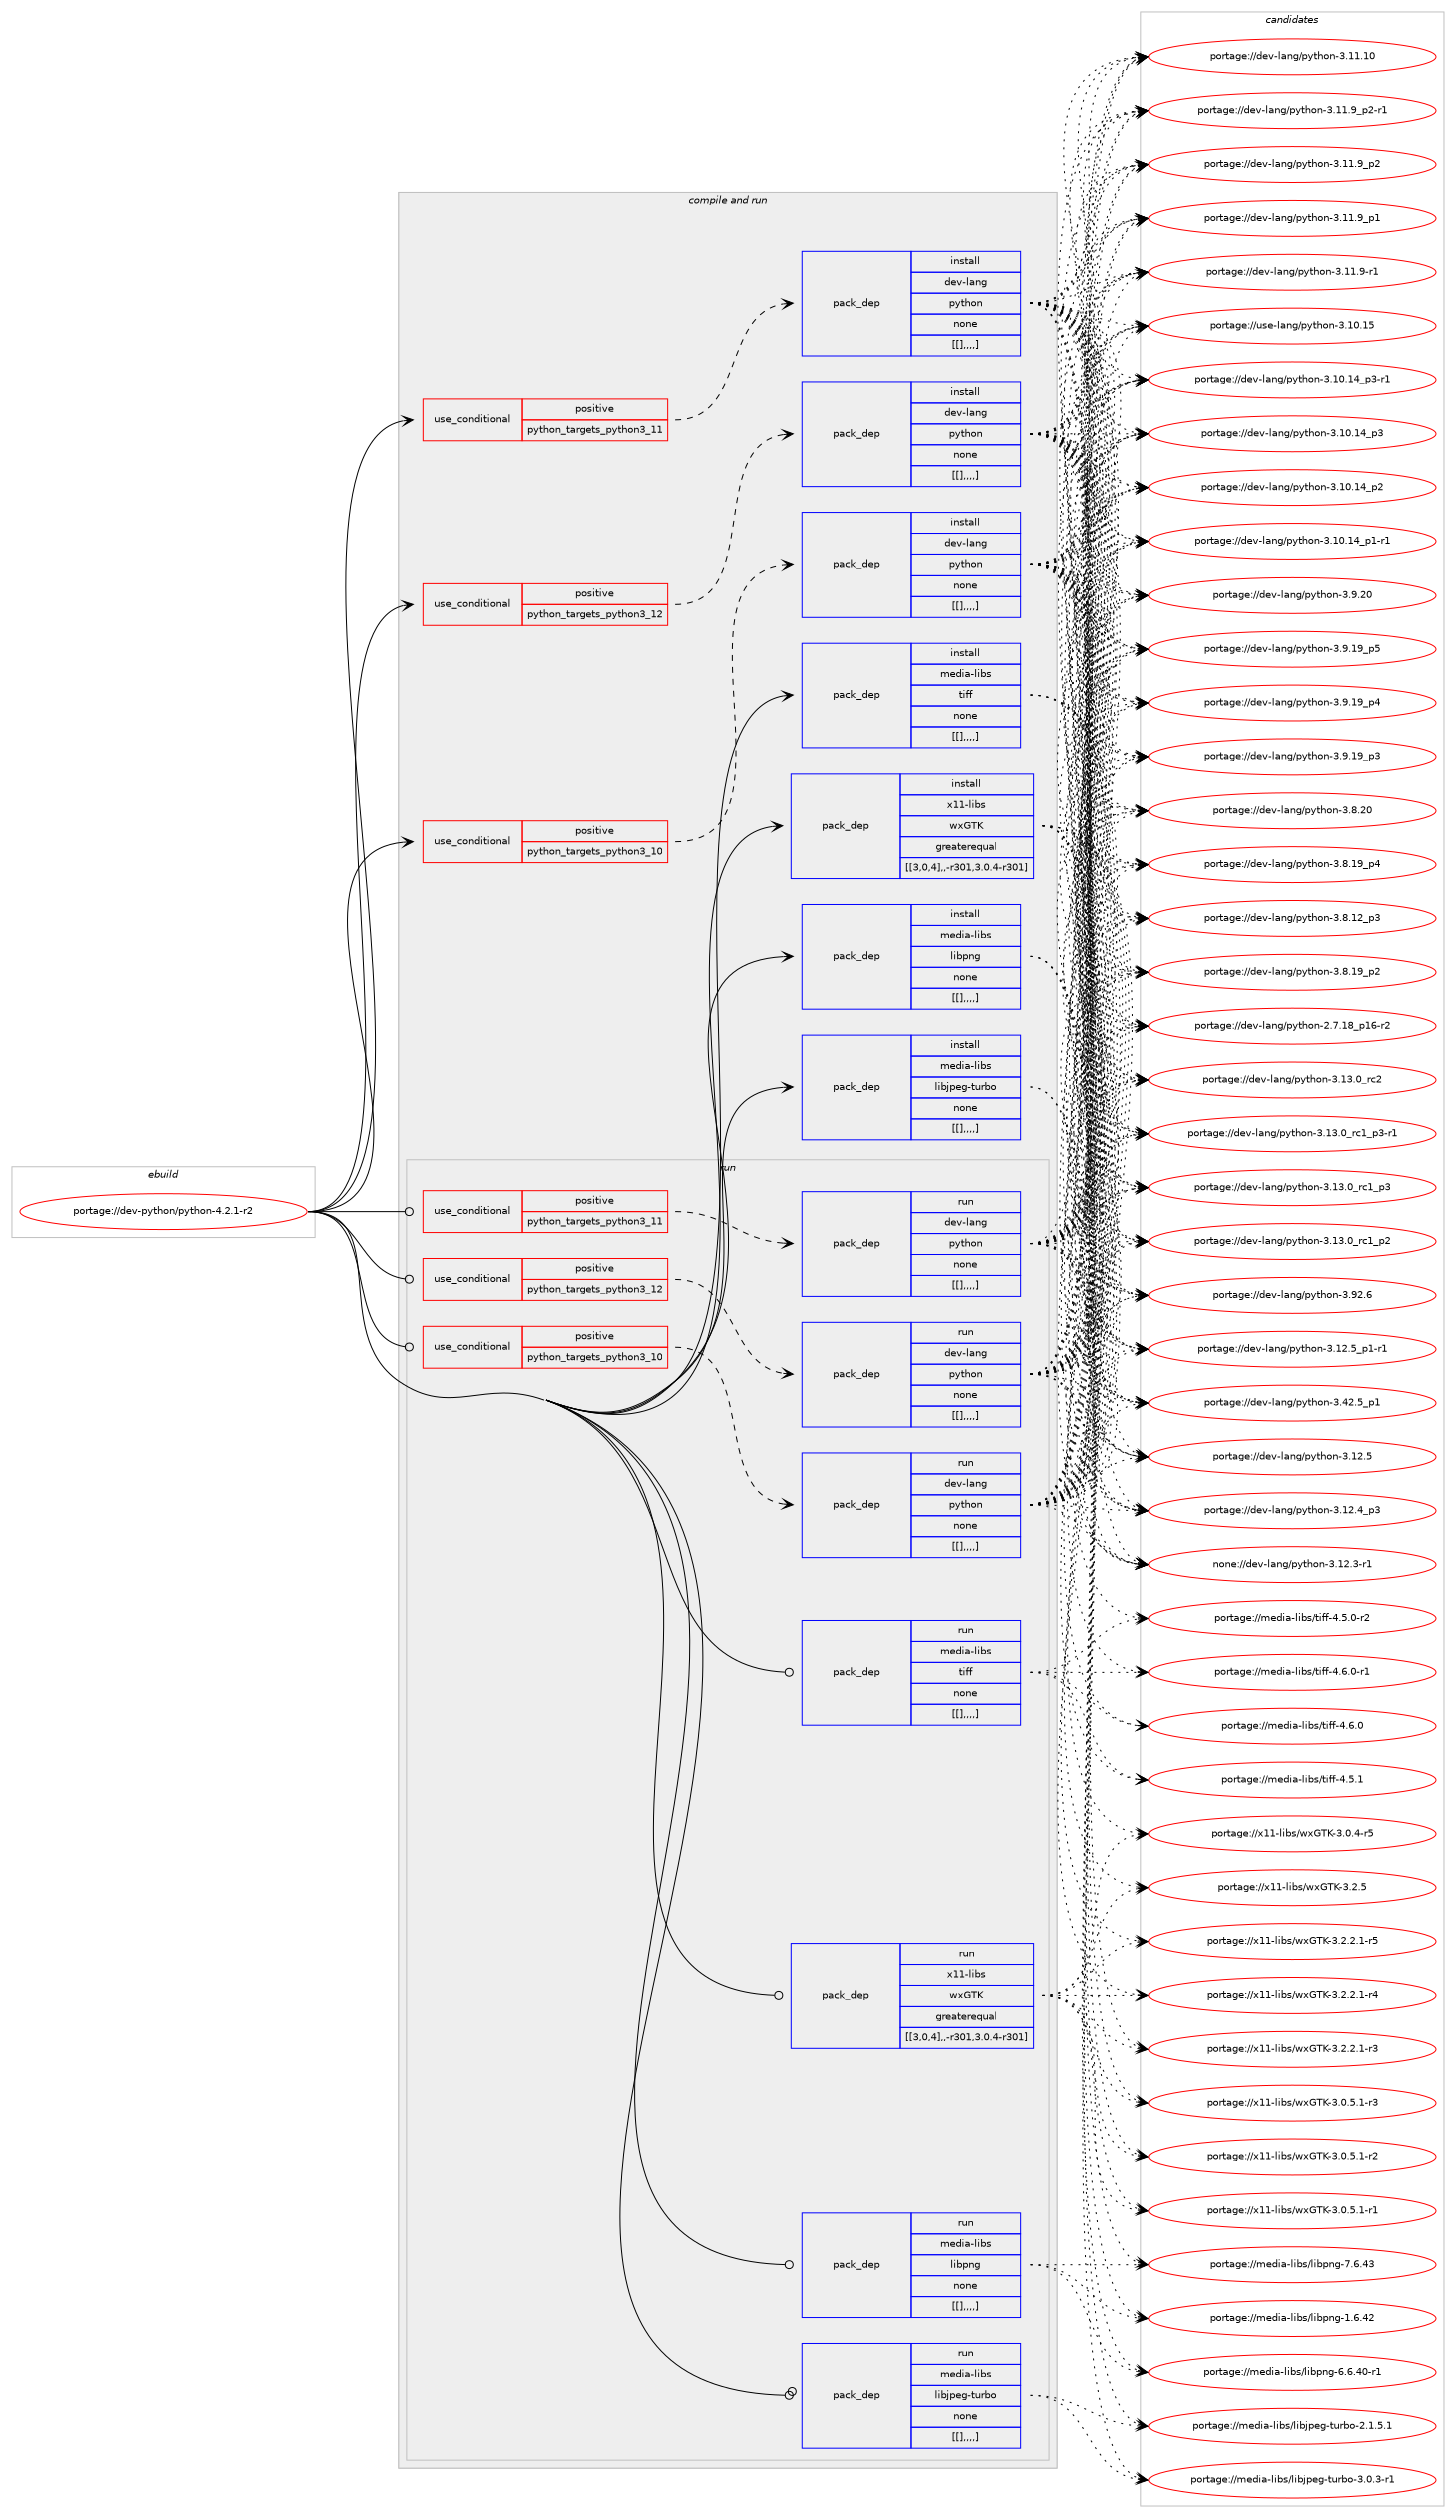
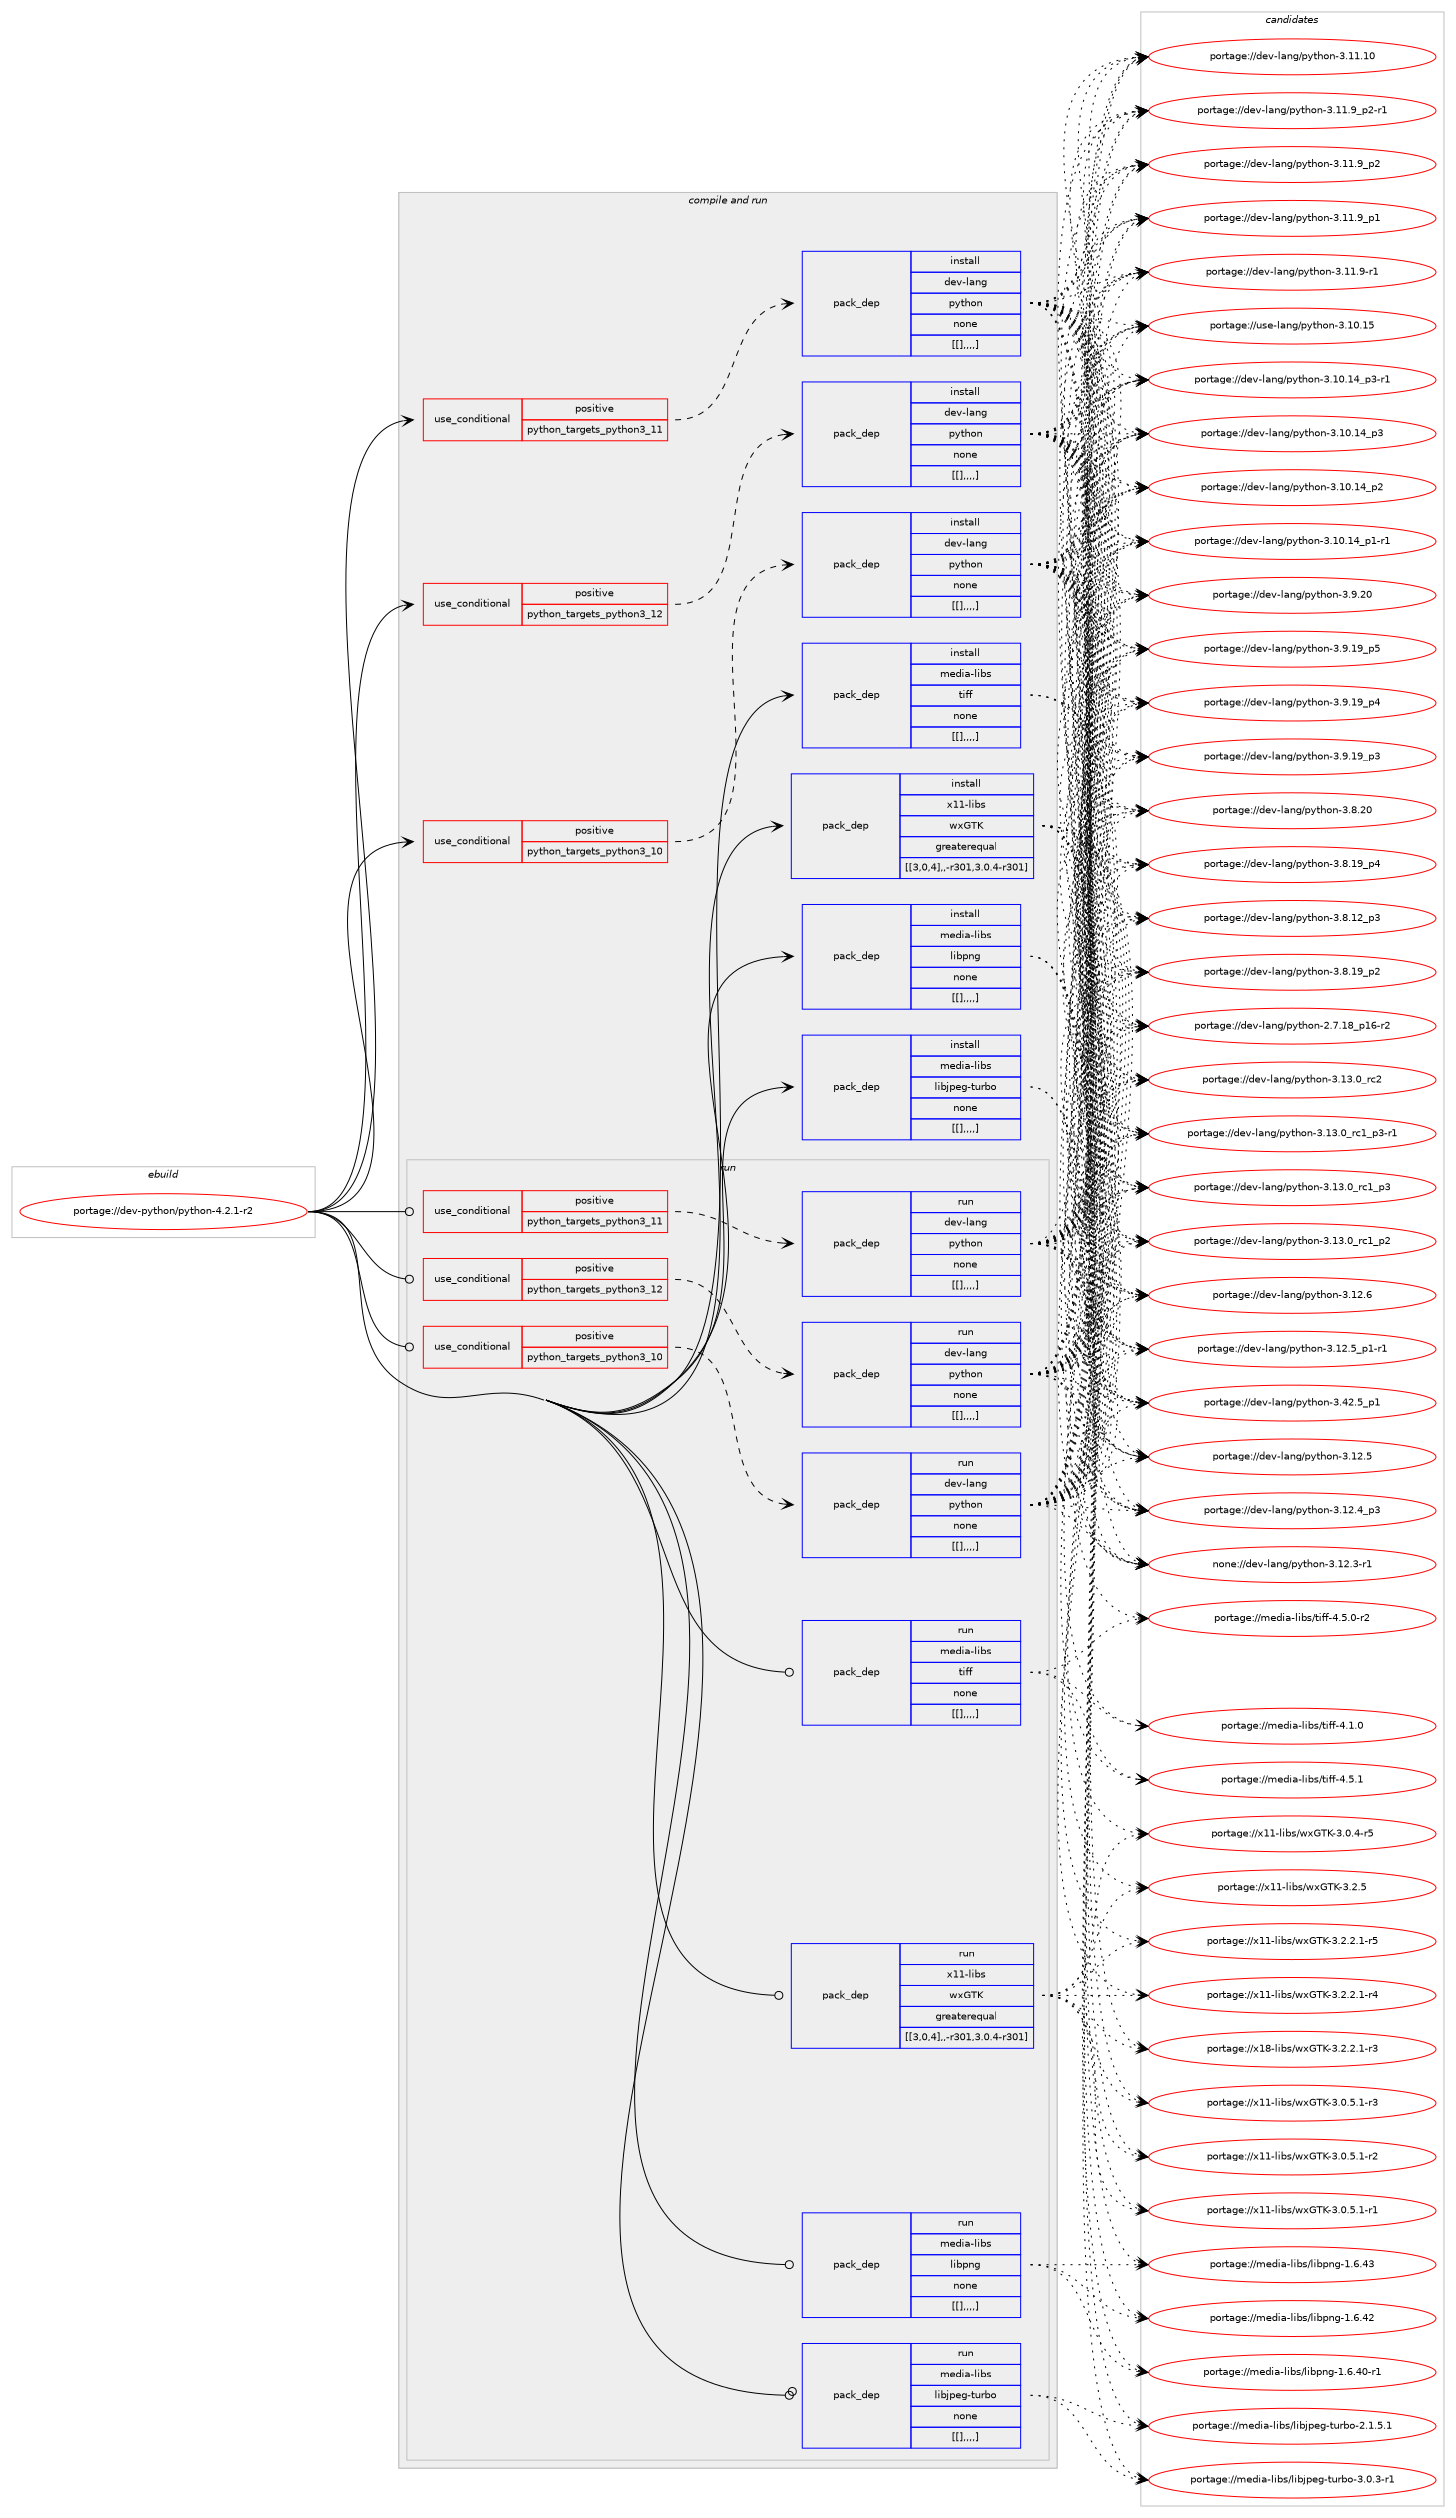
(1292, 1295) -> (1292, 1295)
(1292, 1672) -> none
(1292, 1726) -> (1292, 1726)
(1292, 2049) -> (1292, 2049)
(1292, 2265) -> (1292, 2265)
(1292, 2372) -> (1292, 2372)
